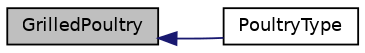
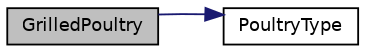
(200, 39) -> (182, 14)
